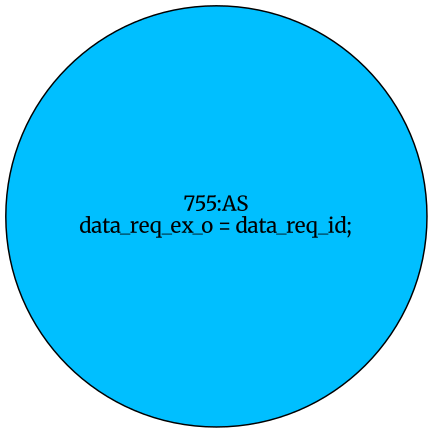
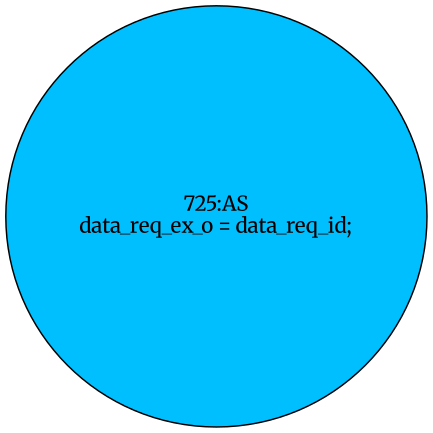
(216, 216) -> (216, 216)
